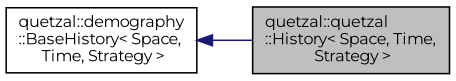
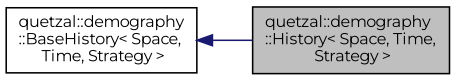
(351, 40) -> (351, 40)
